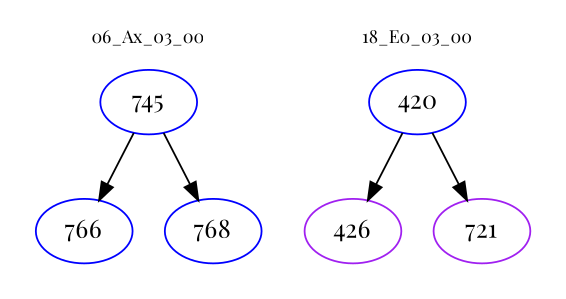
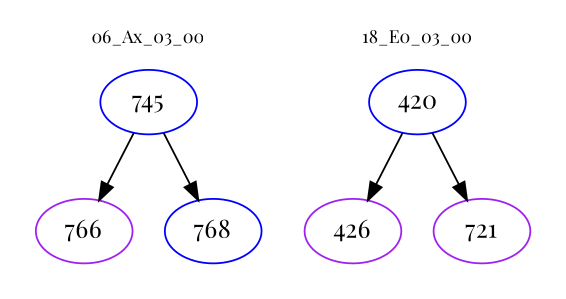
(84, 231) -> (84, 231)
